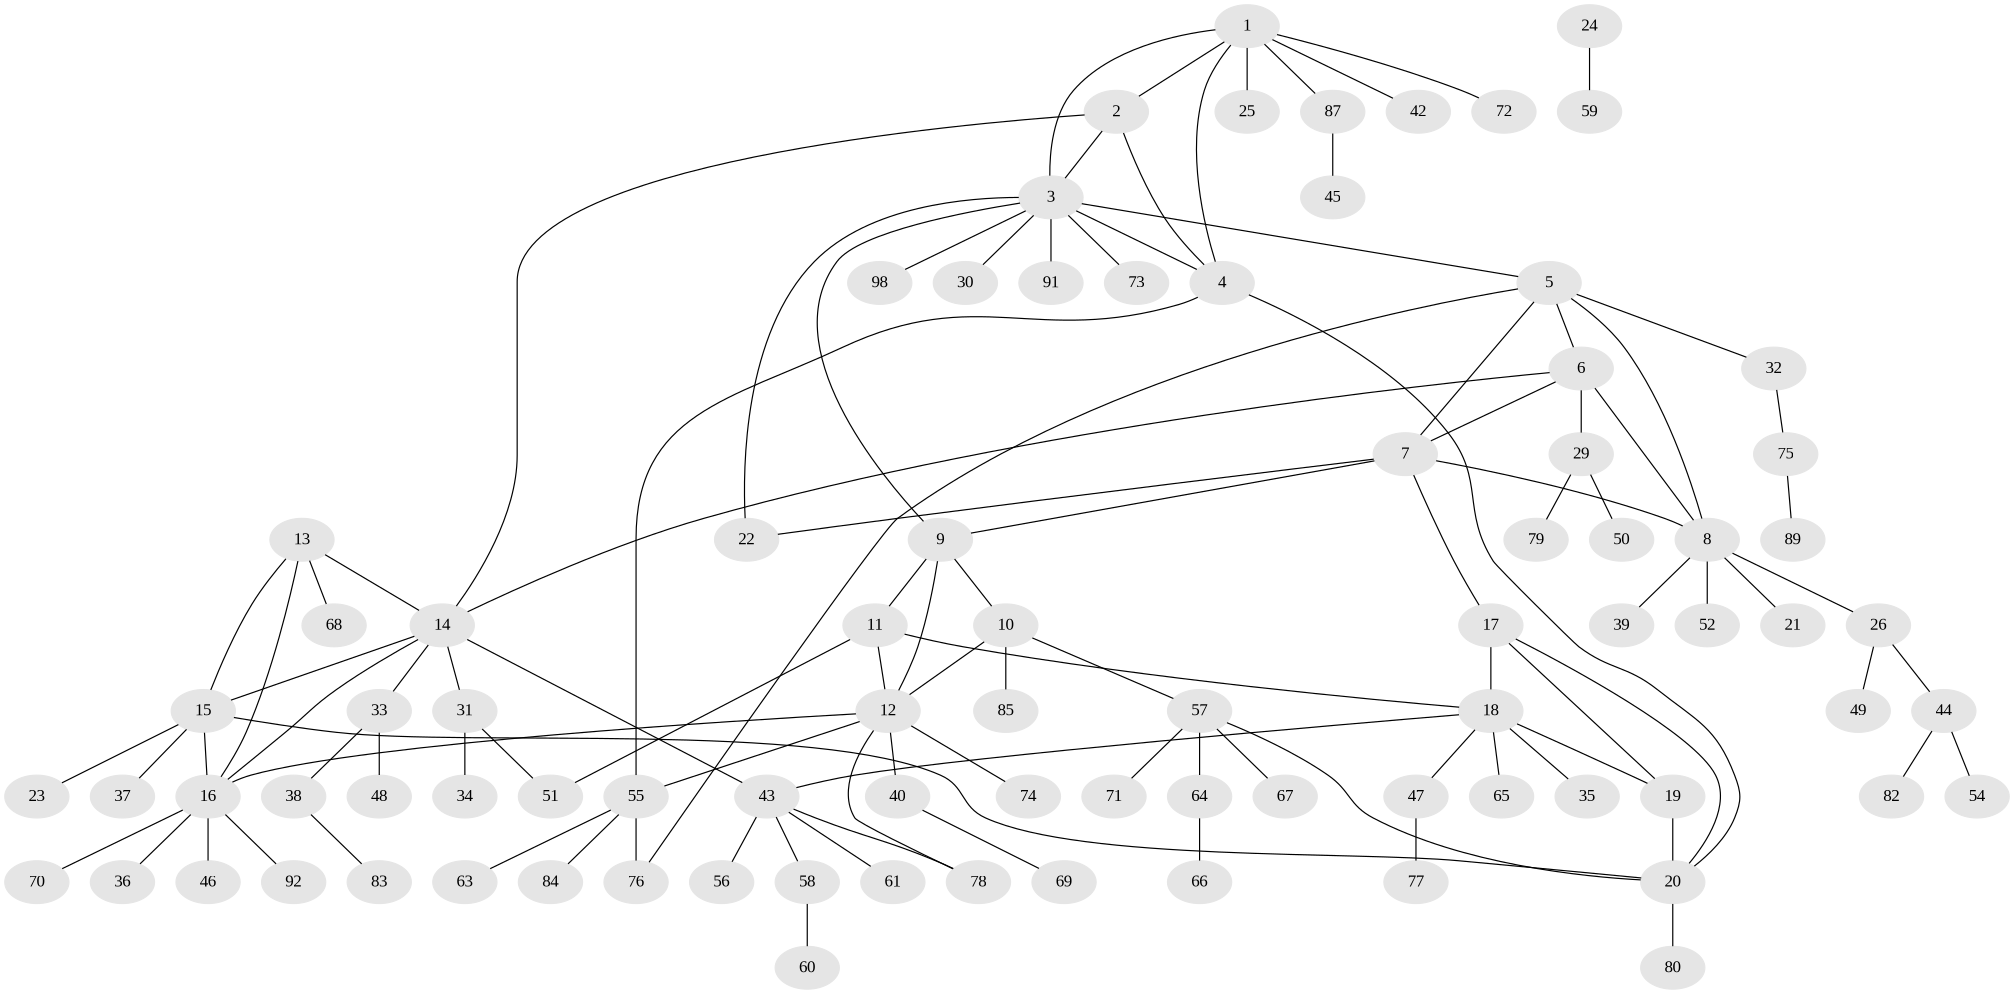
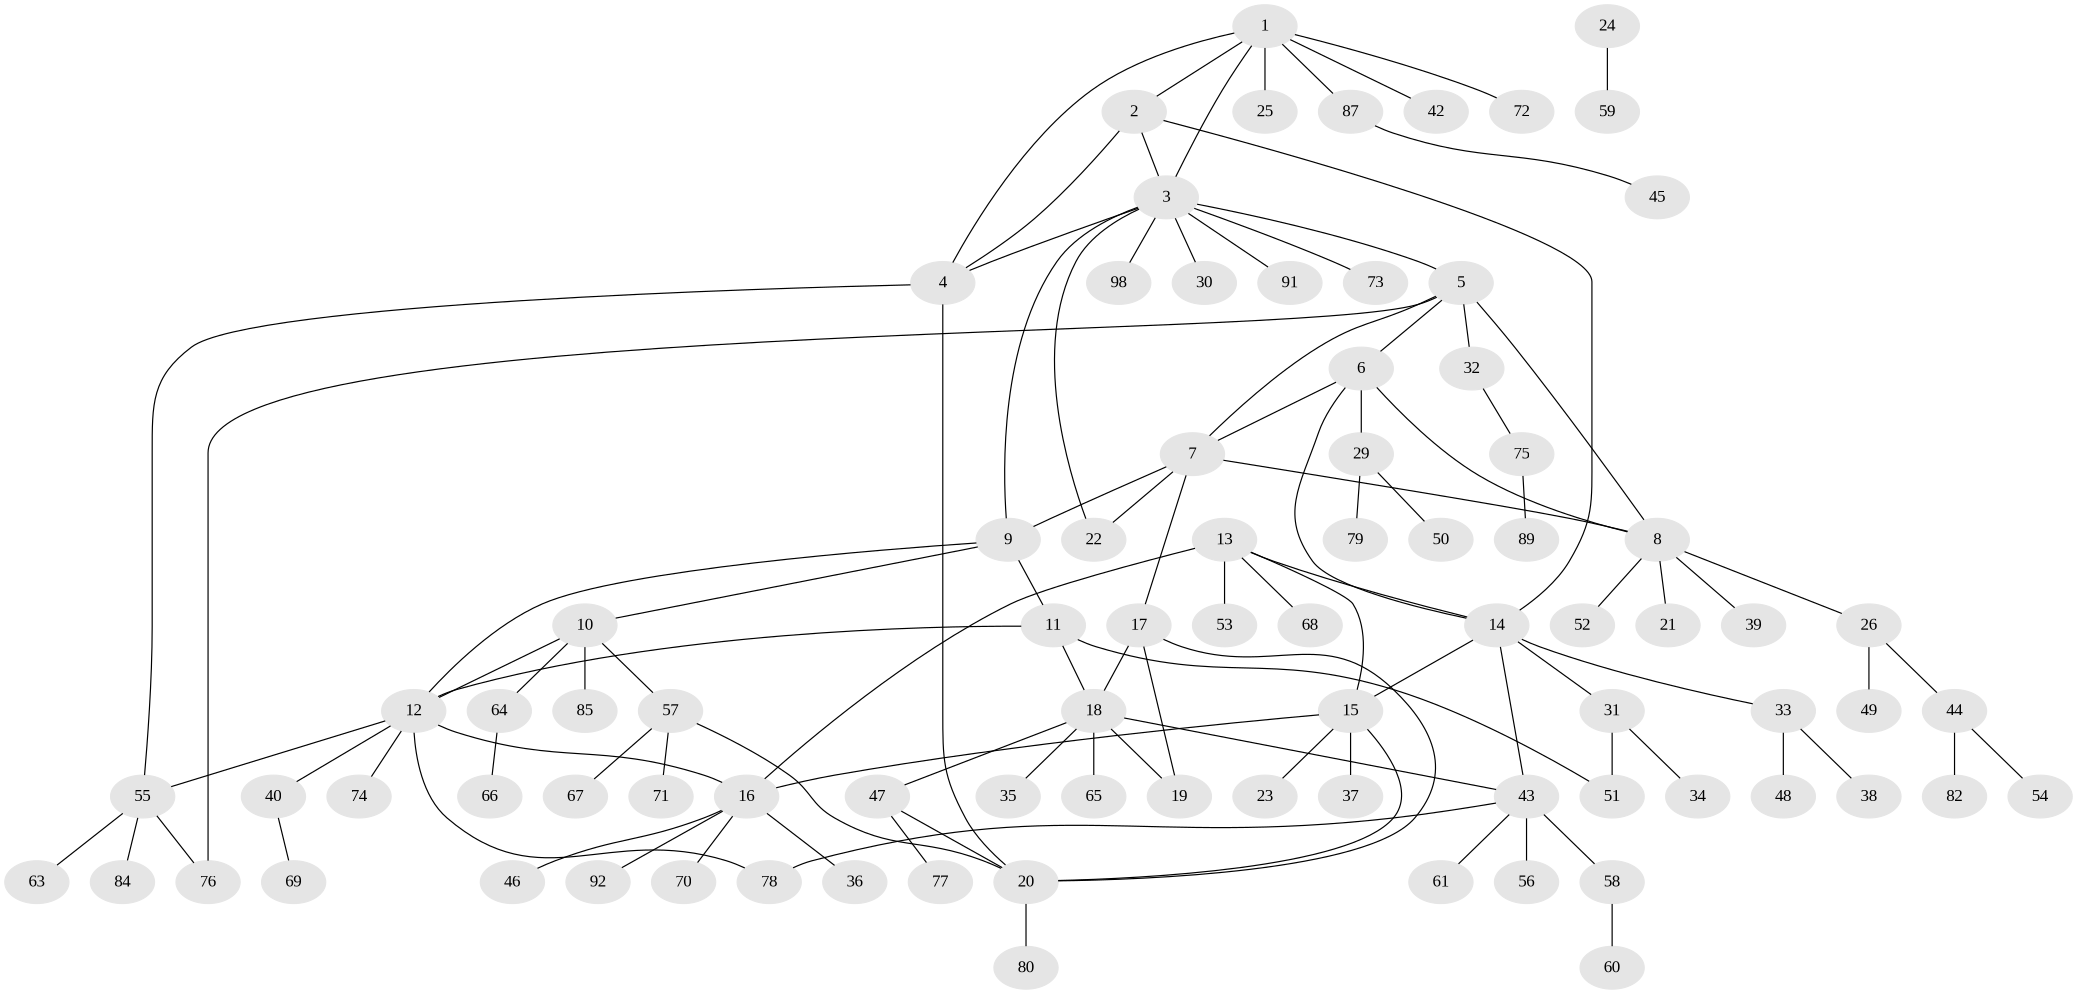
none -> (1225, 625)
(318, 703) -> none
(1200, 754) -> (551, 659)
(1673, 839) -> (954, 841)
(379, 882) -> none
